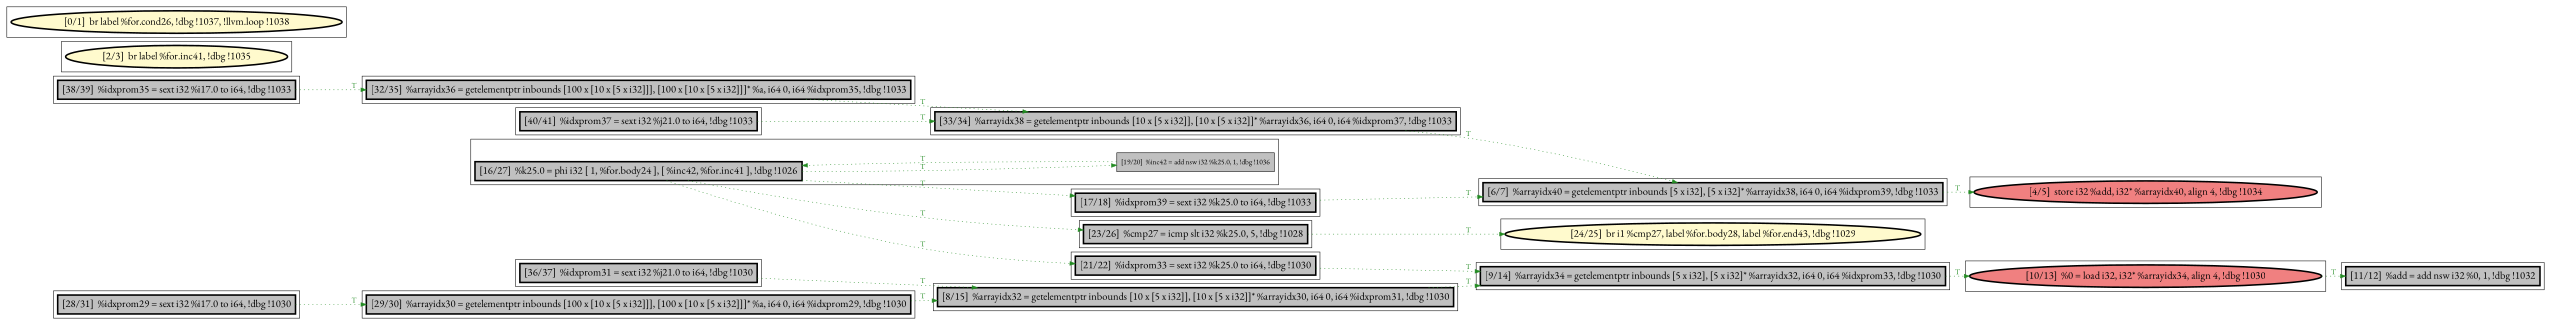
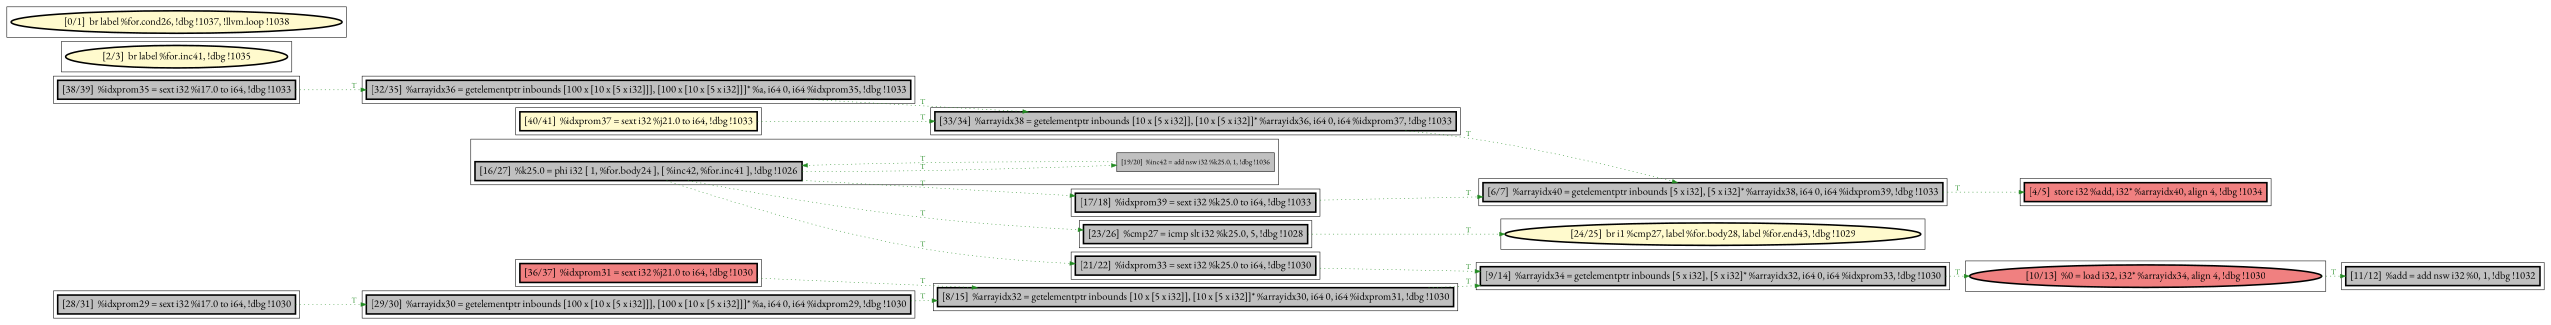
(639, 121) -> (639, 121)
(2146, 192) -> (2146, 192)
(639, 273) -> (639, 273)
